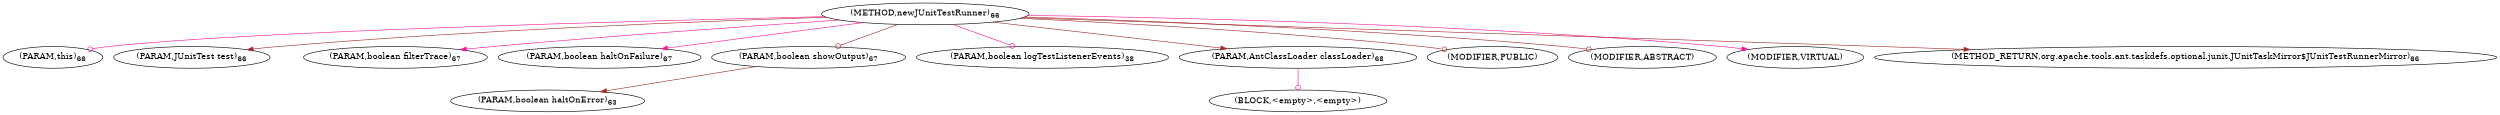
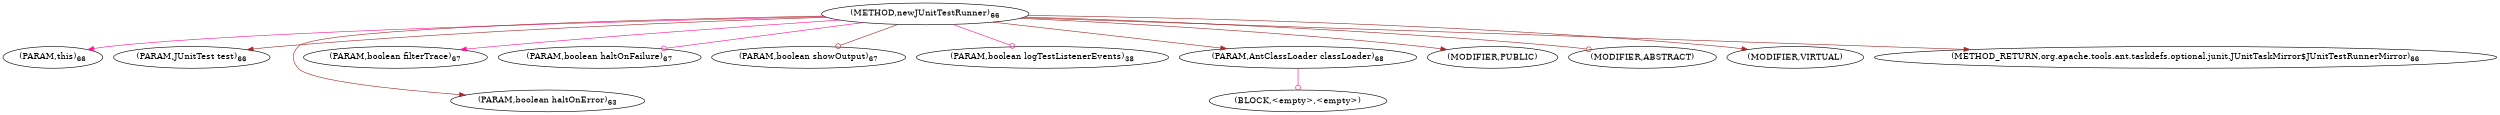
(1385, 25) -> (1385, 25)
(458, 27) -> (349, 31)
(1231, 30) -> (1231, 30)
(765, 35) -> (765, 35)
(681, 79) -> (359, 35)
